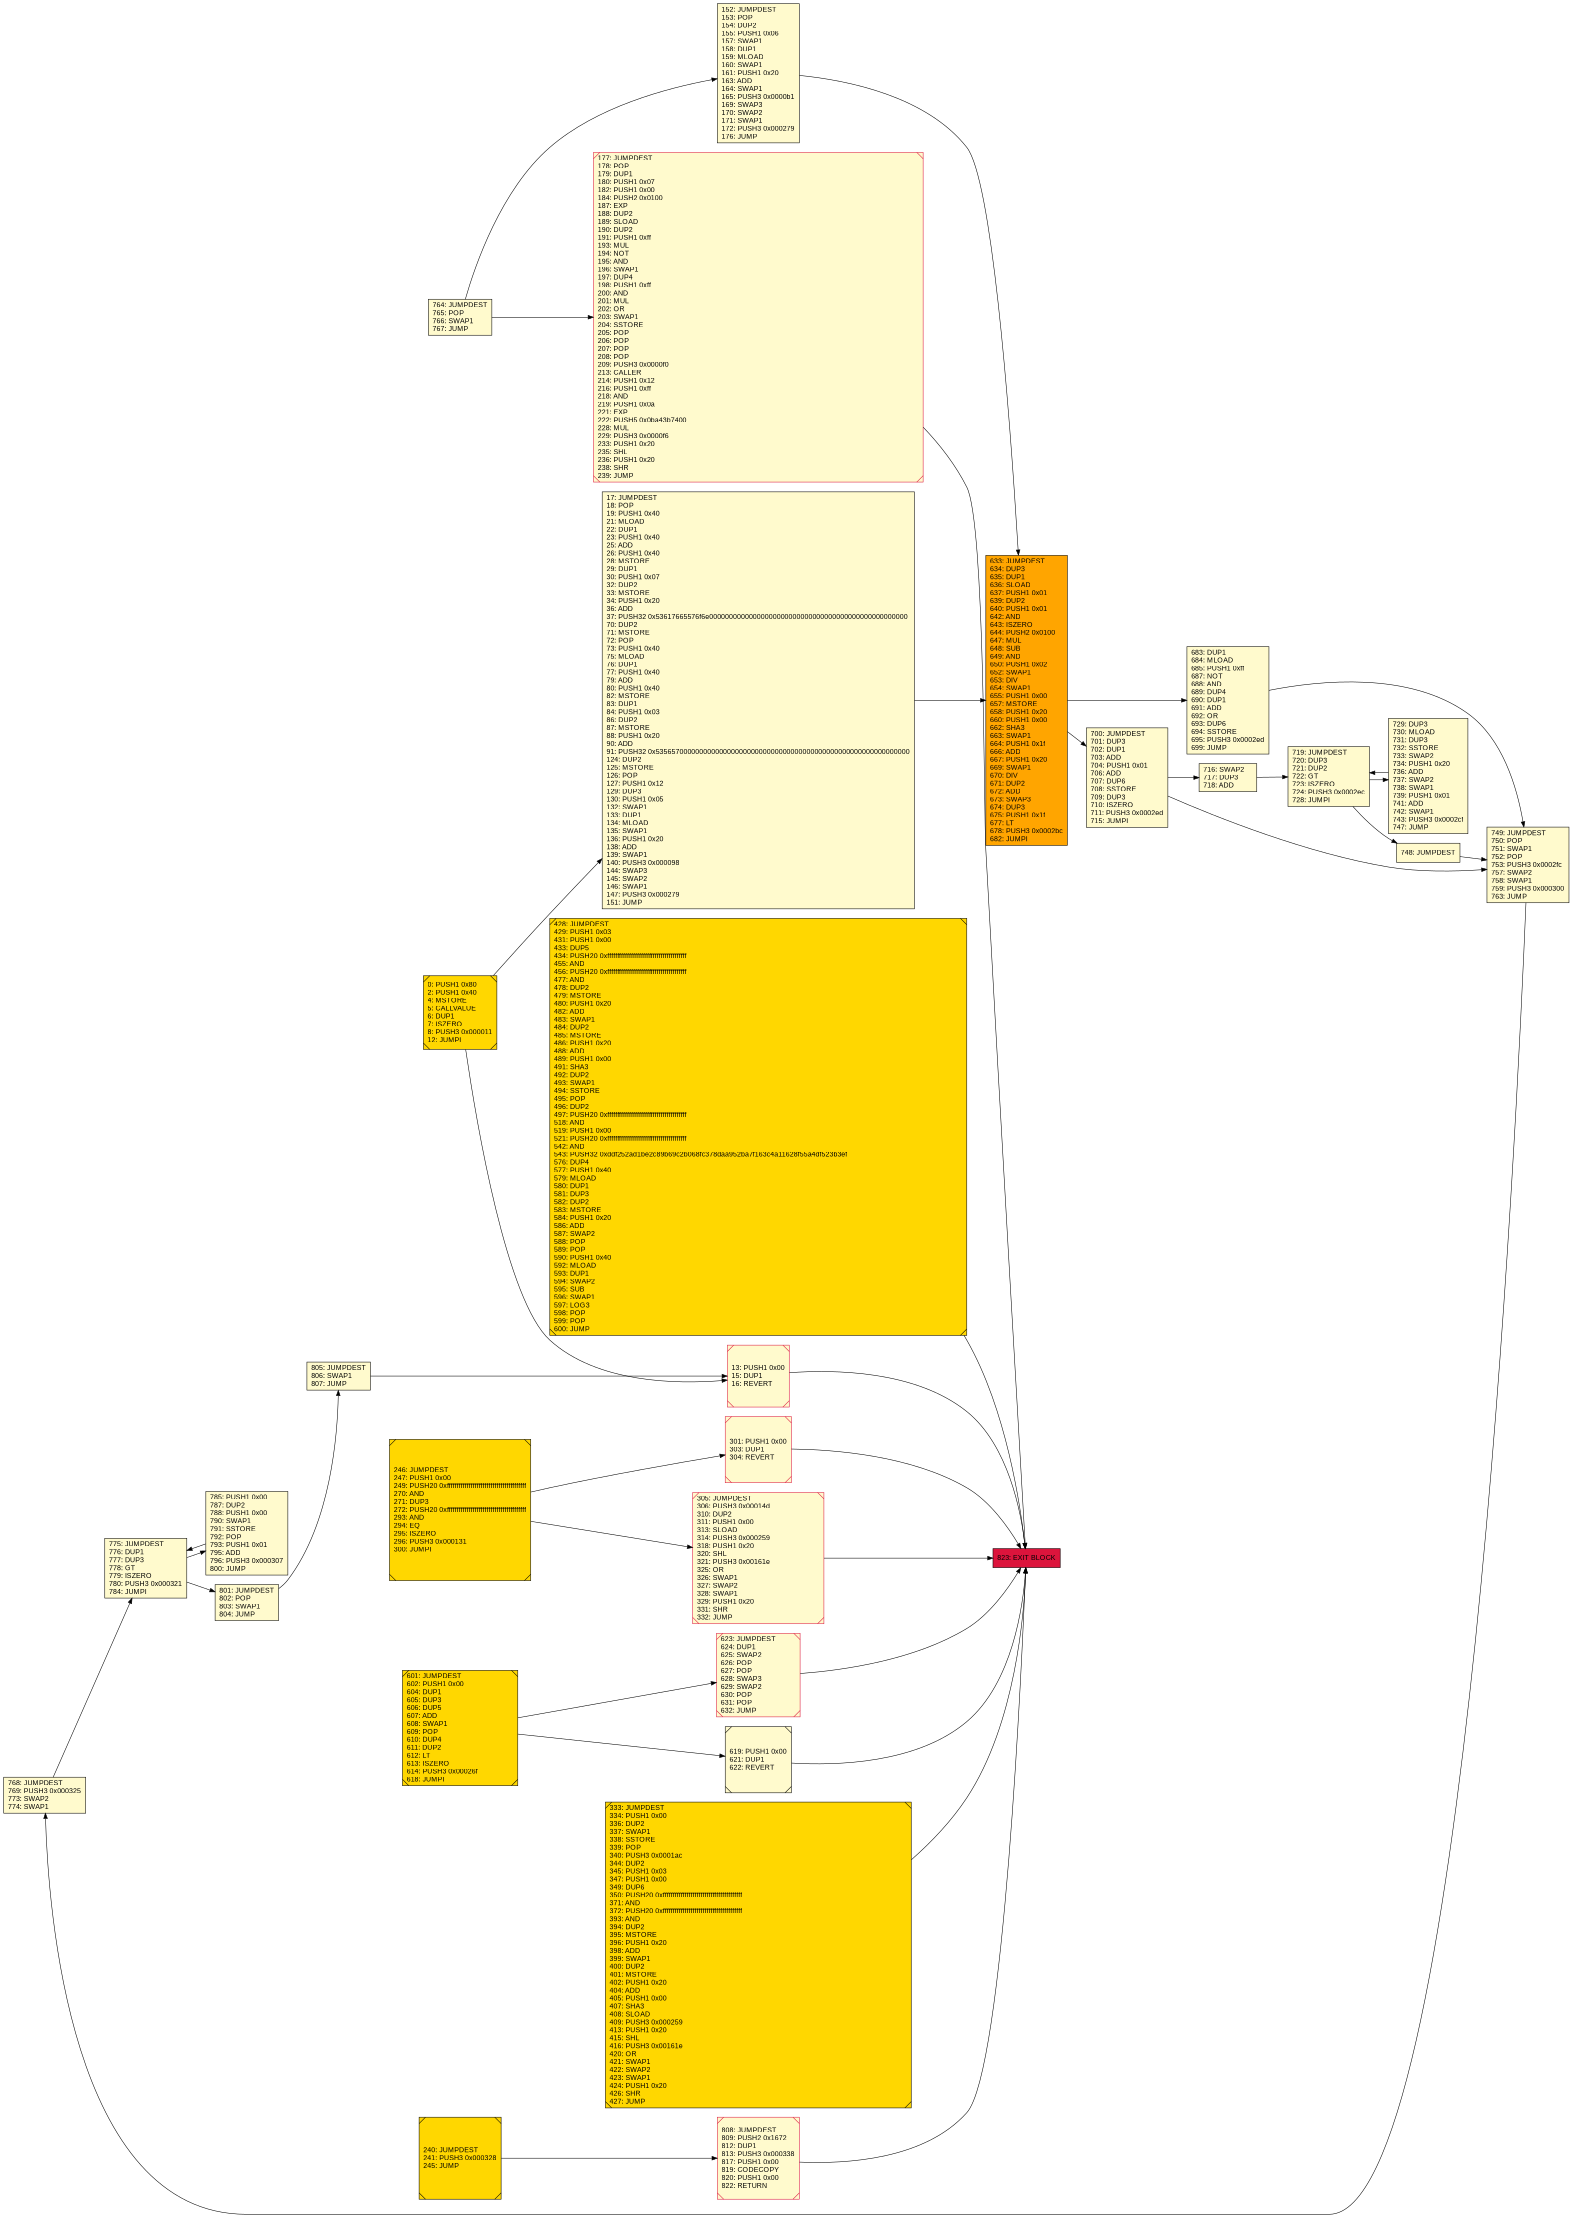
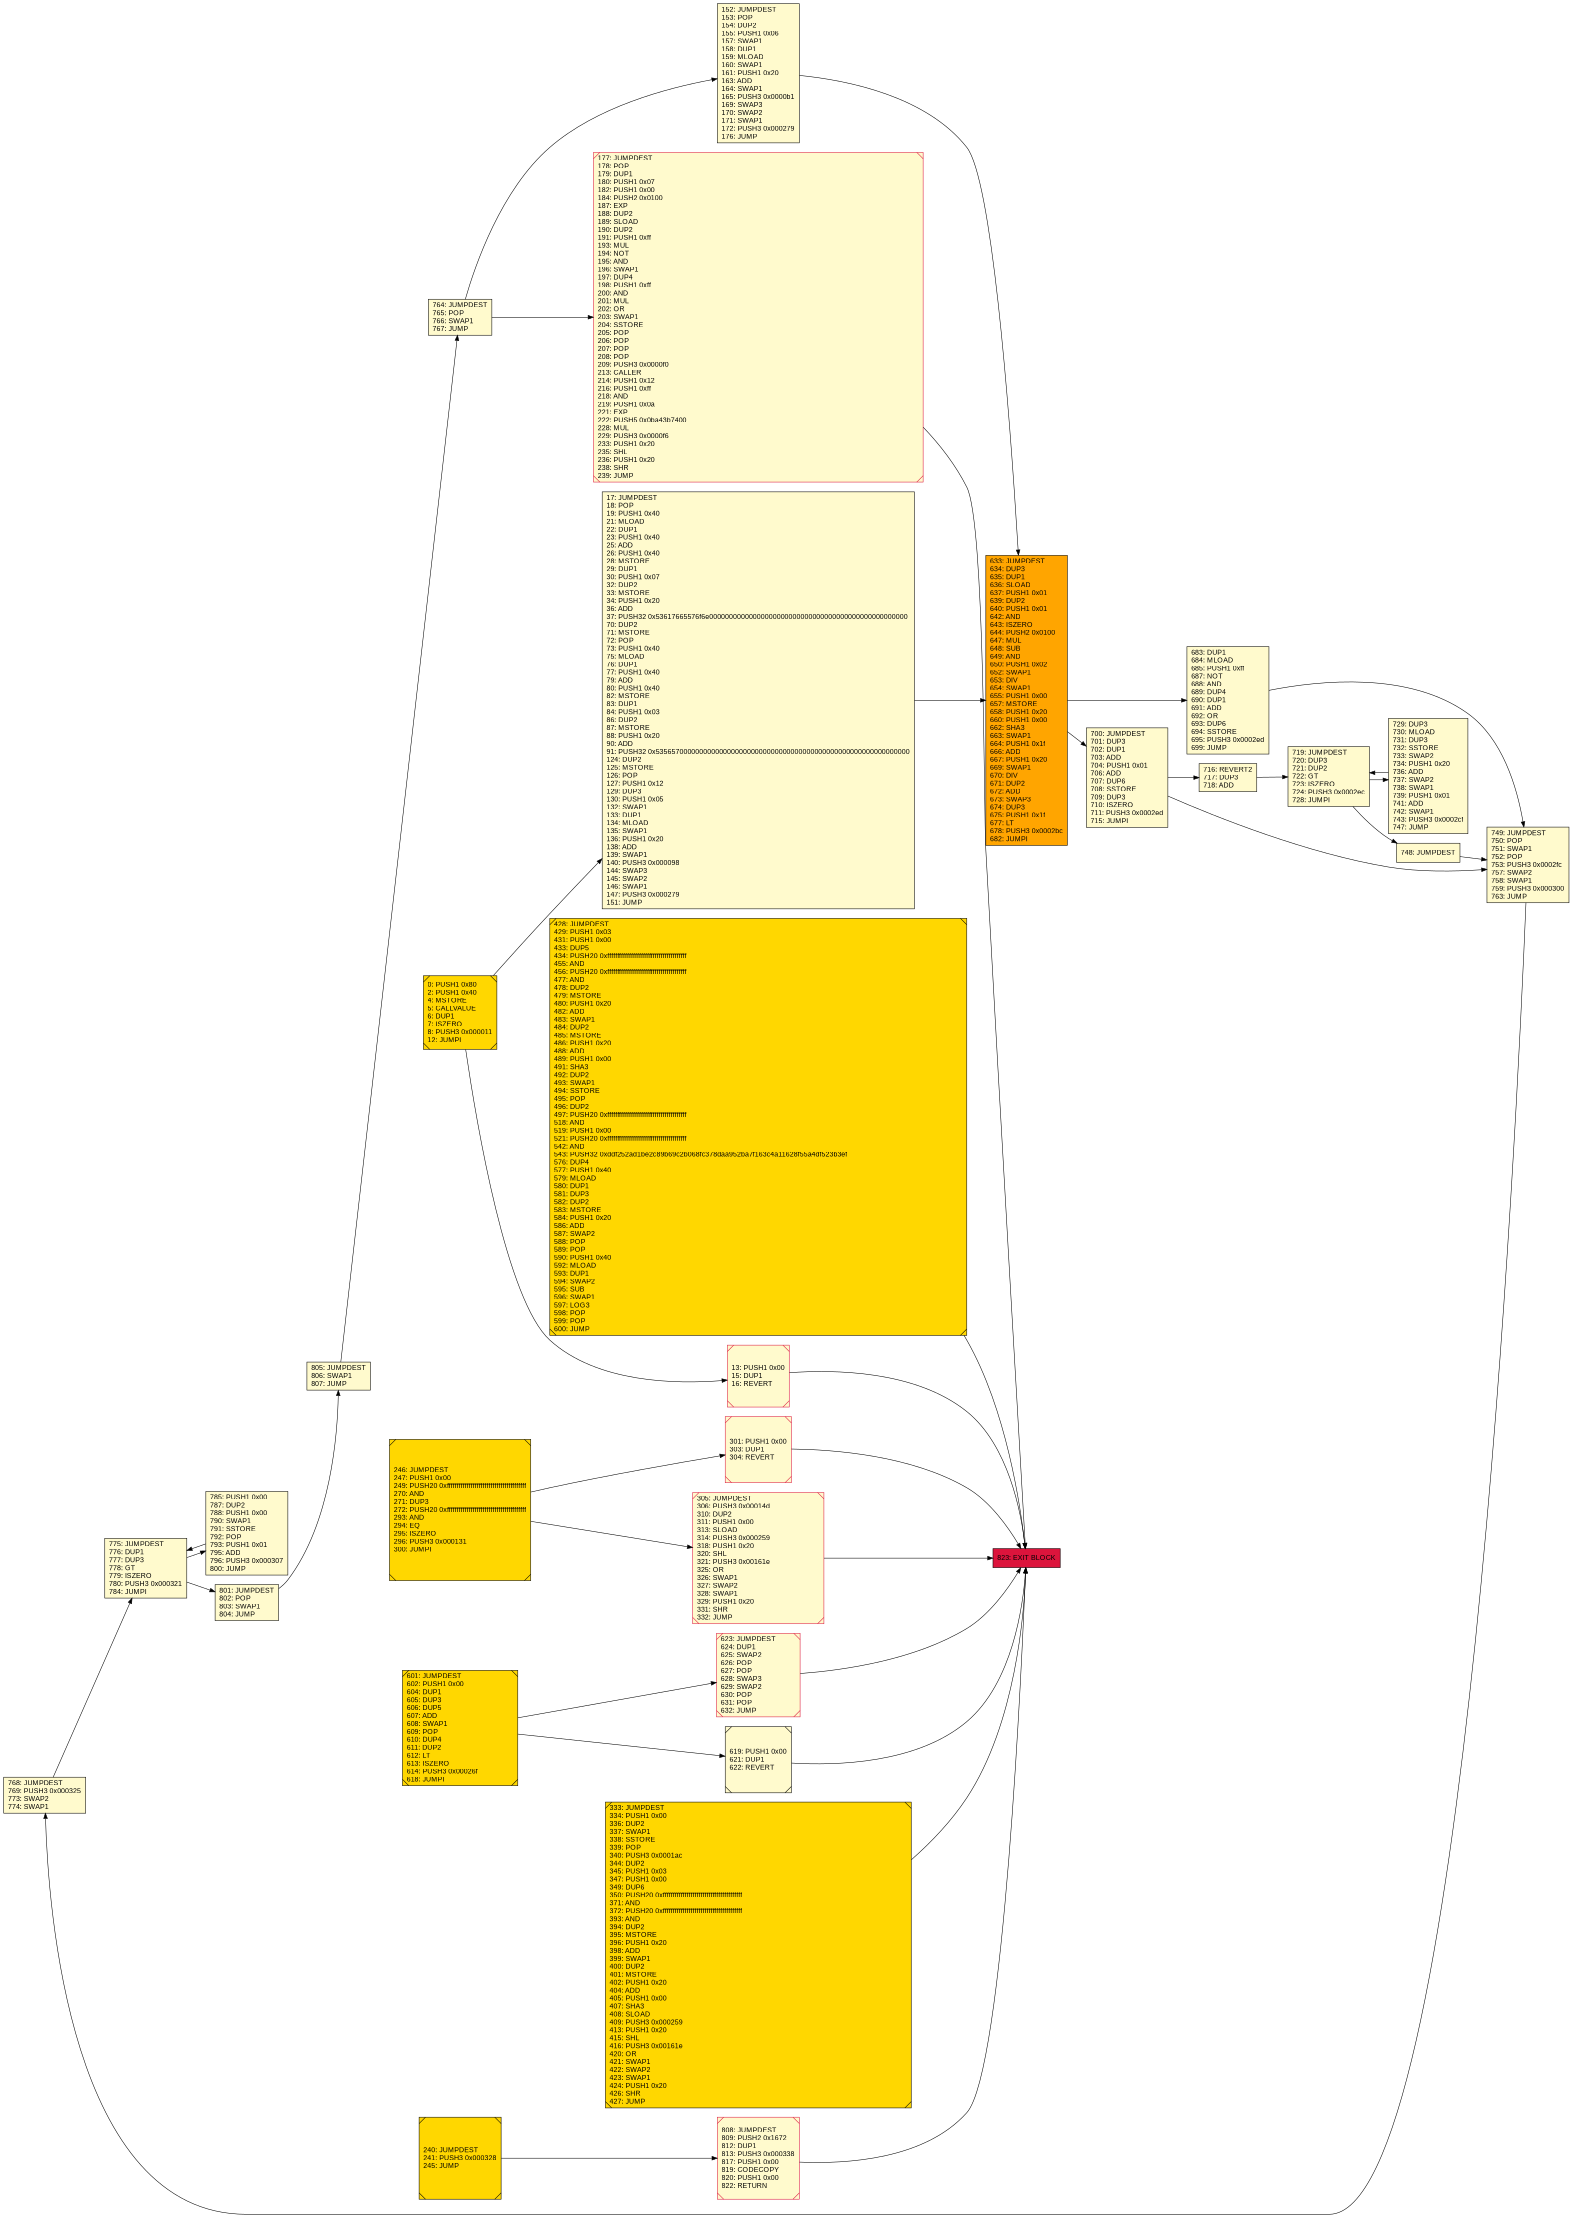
(1228, 778) -> (1228, 778)
(546, 1376) -> (399, 851)
